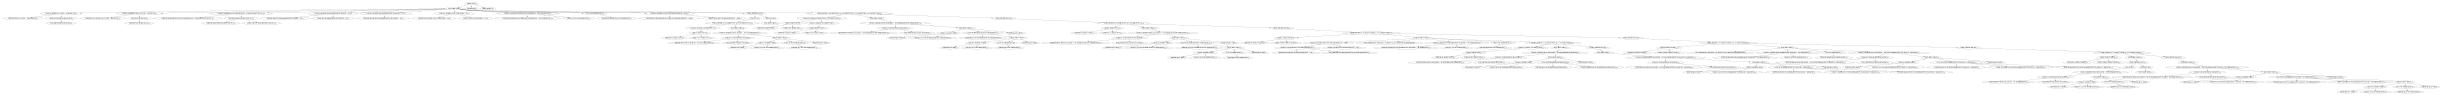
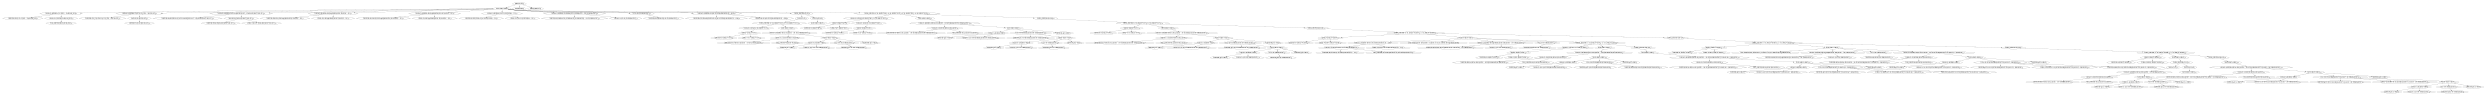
none -> (435, 18)
